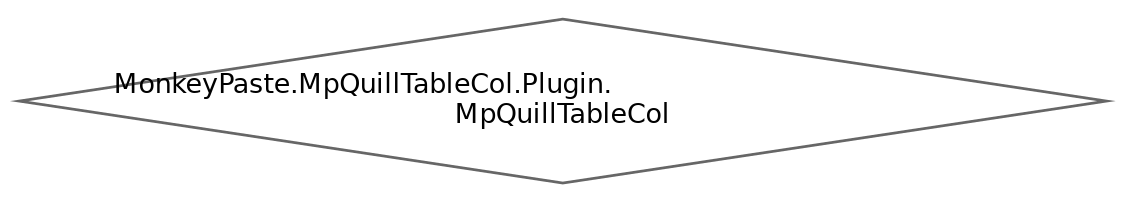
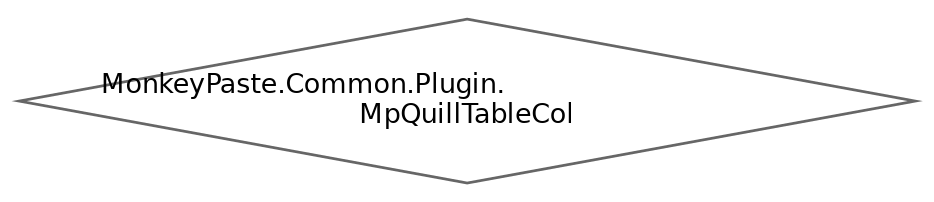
(563, 101) -> (467, 101)
